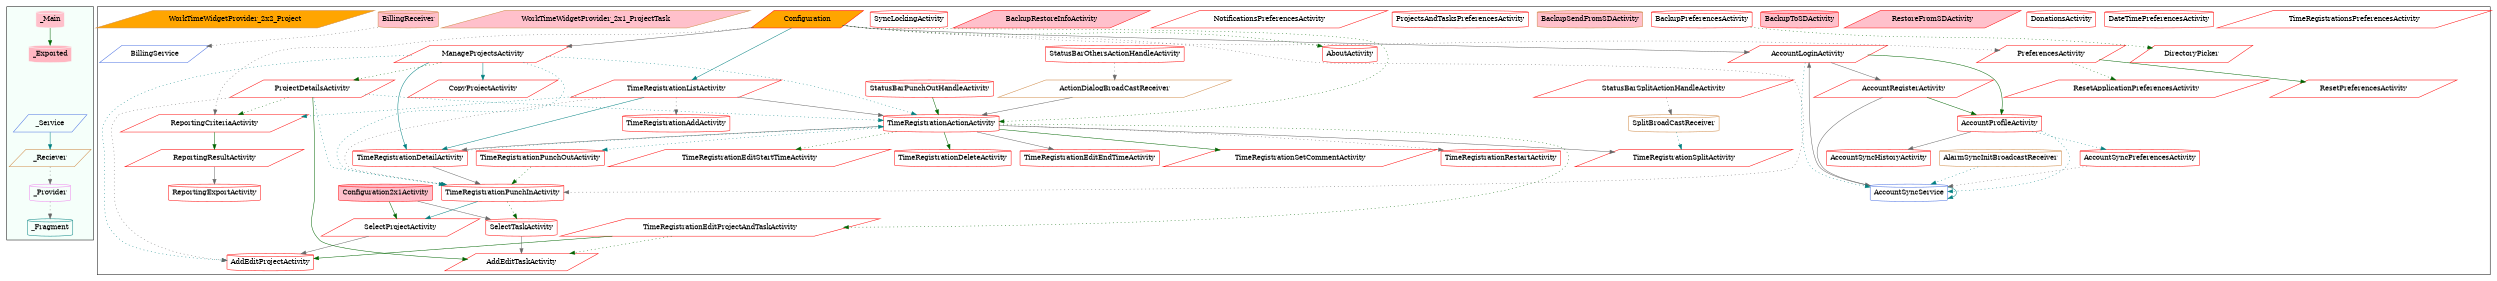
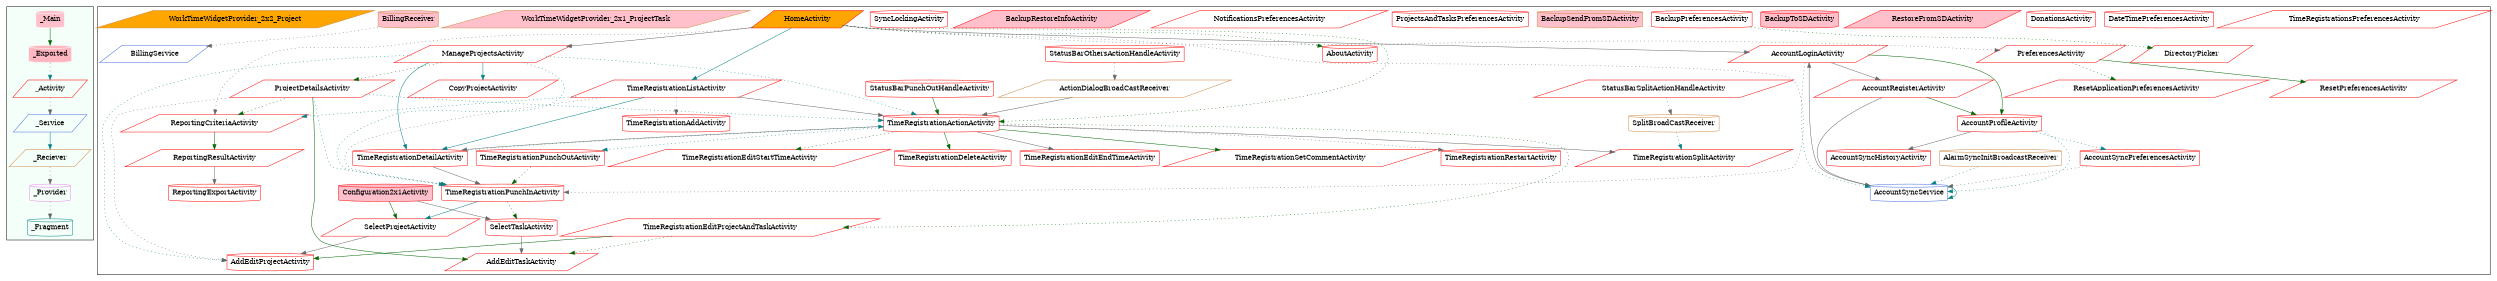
(807, 19) -> (807, 19)
none -> (50, 89)
